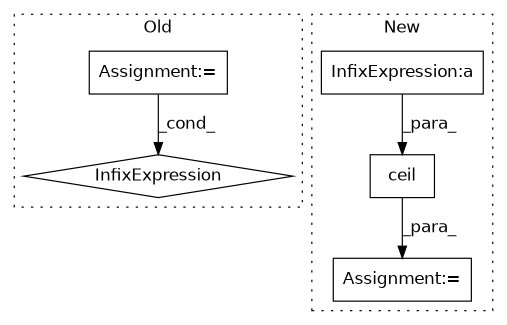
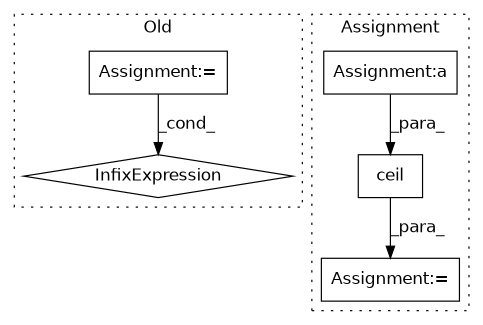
(402, 28) -> (390, 28)
(402, 73) -> (390, 73)
